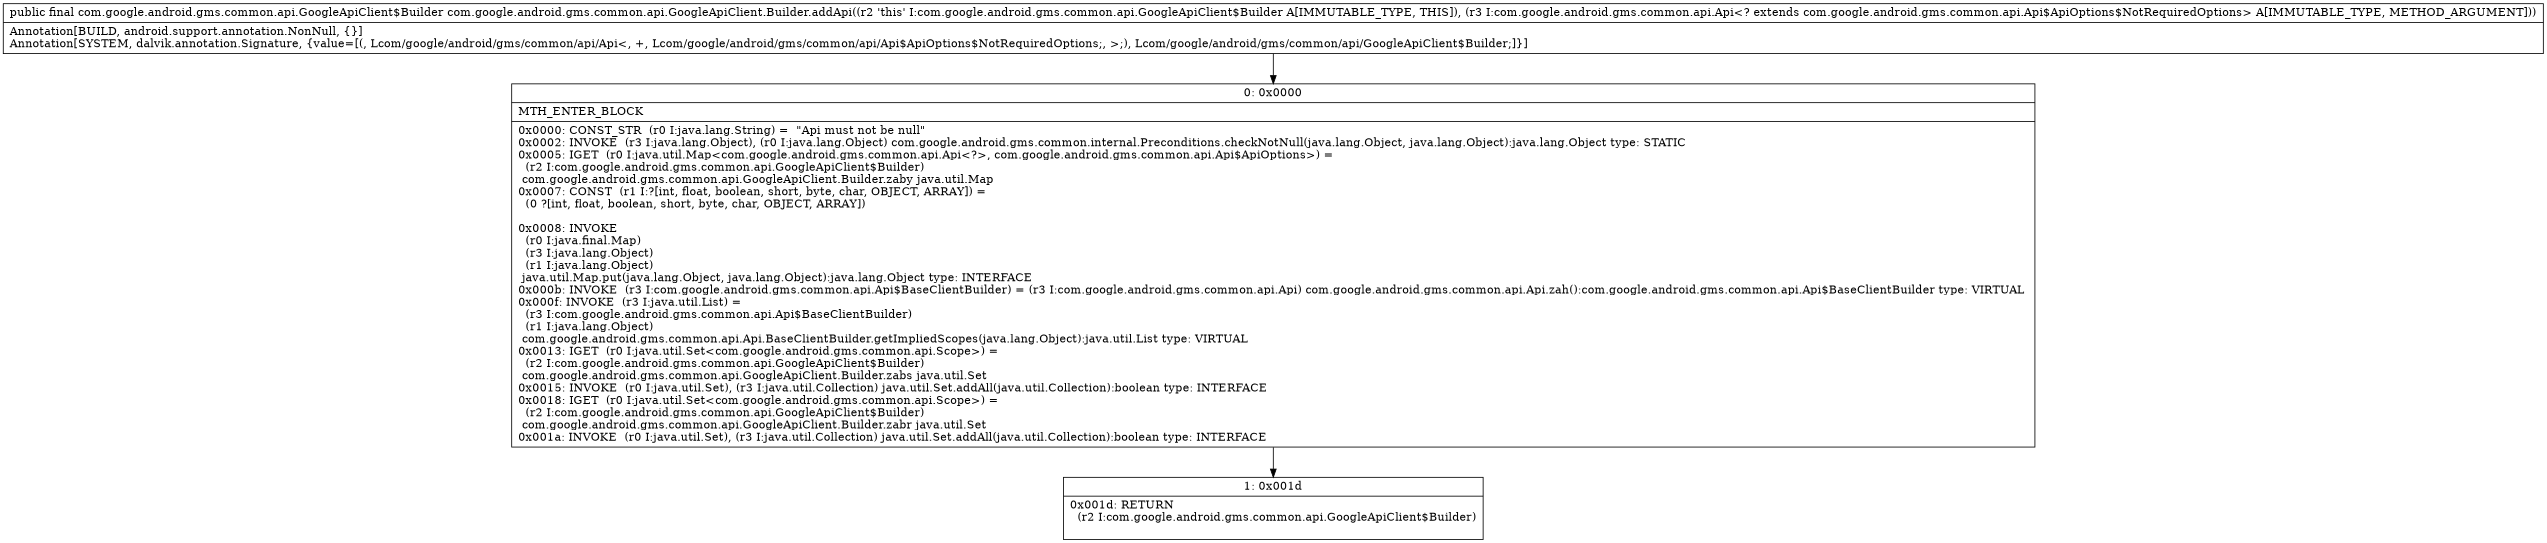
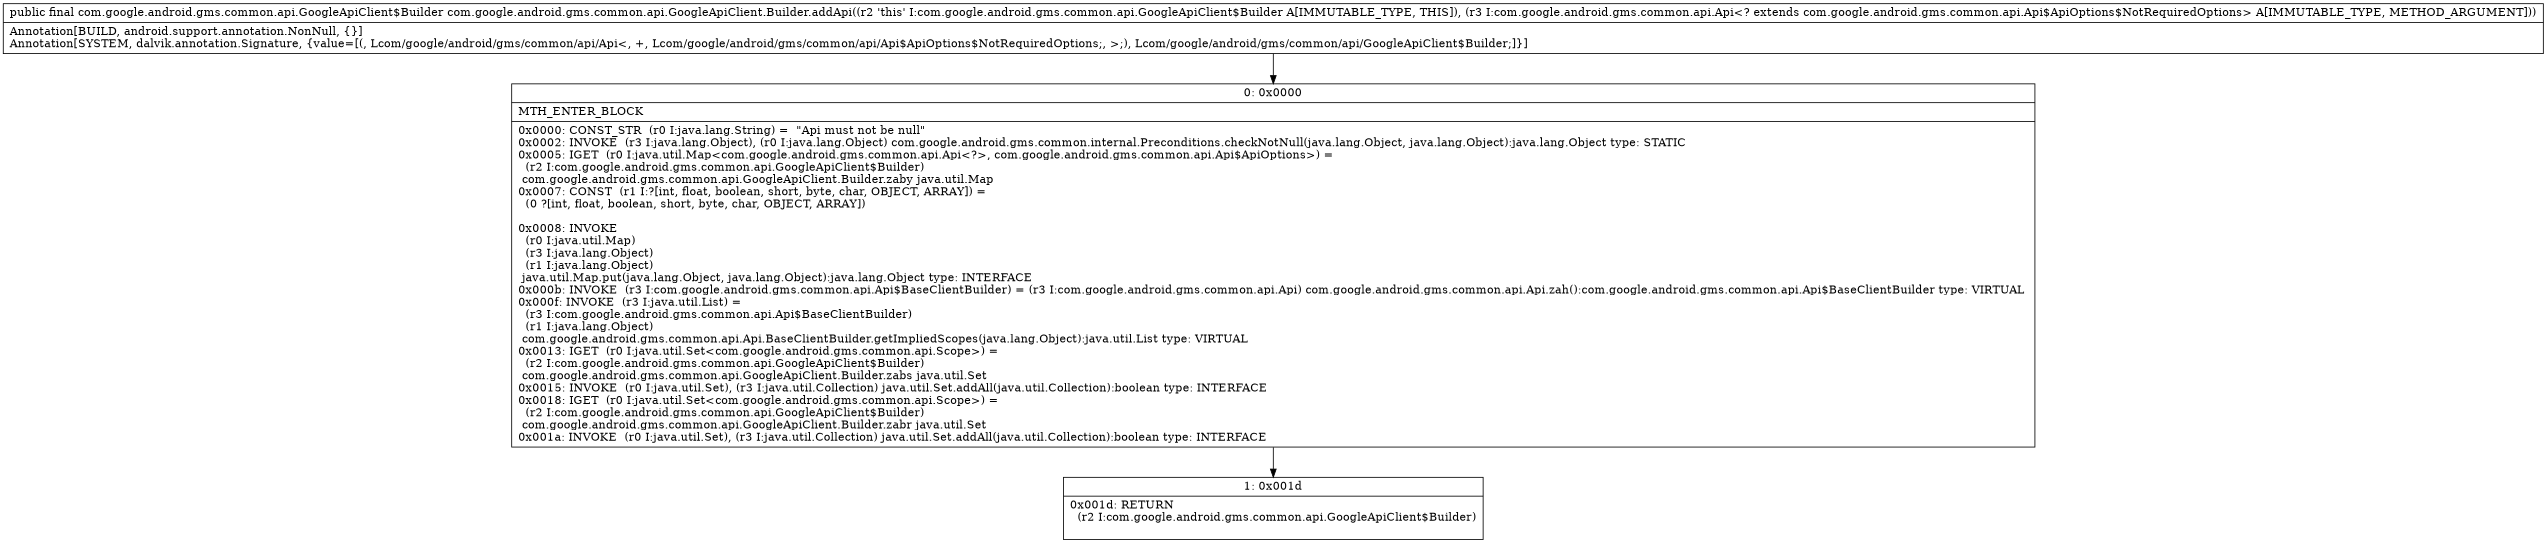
(580, 241) -> (577, 241)
